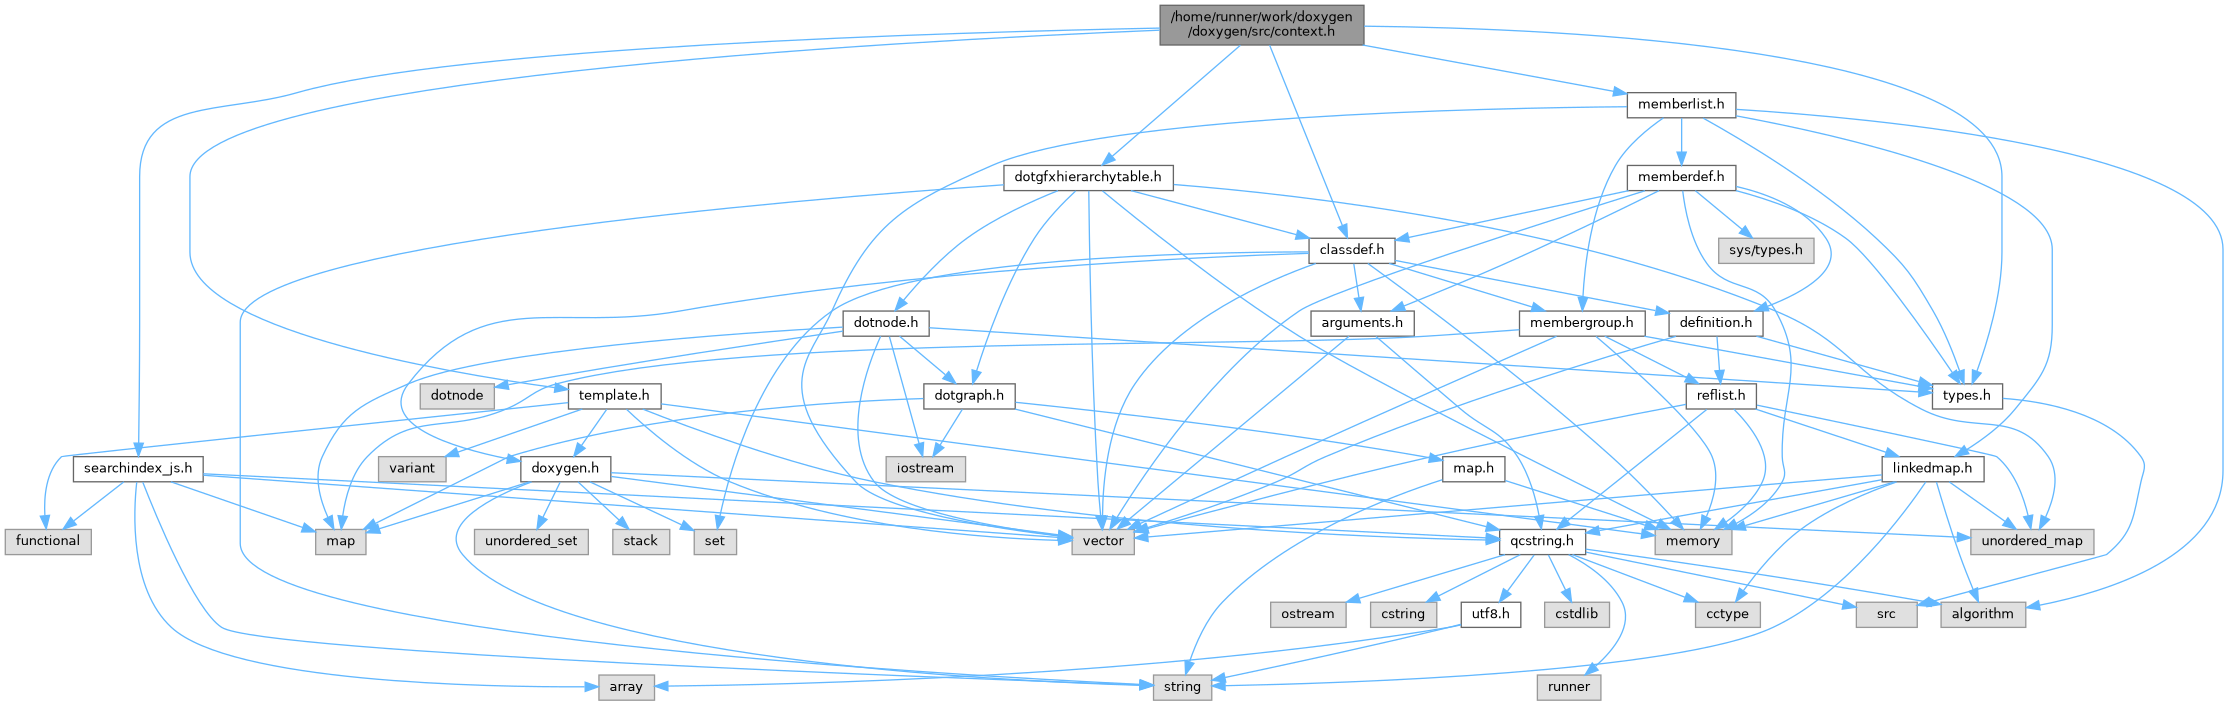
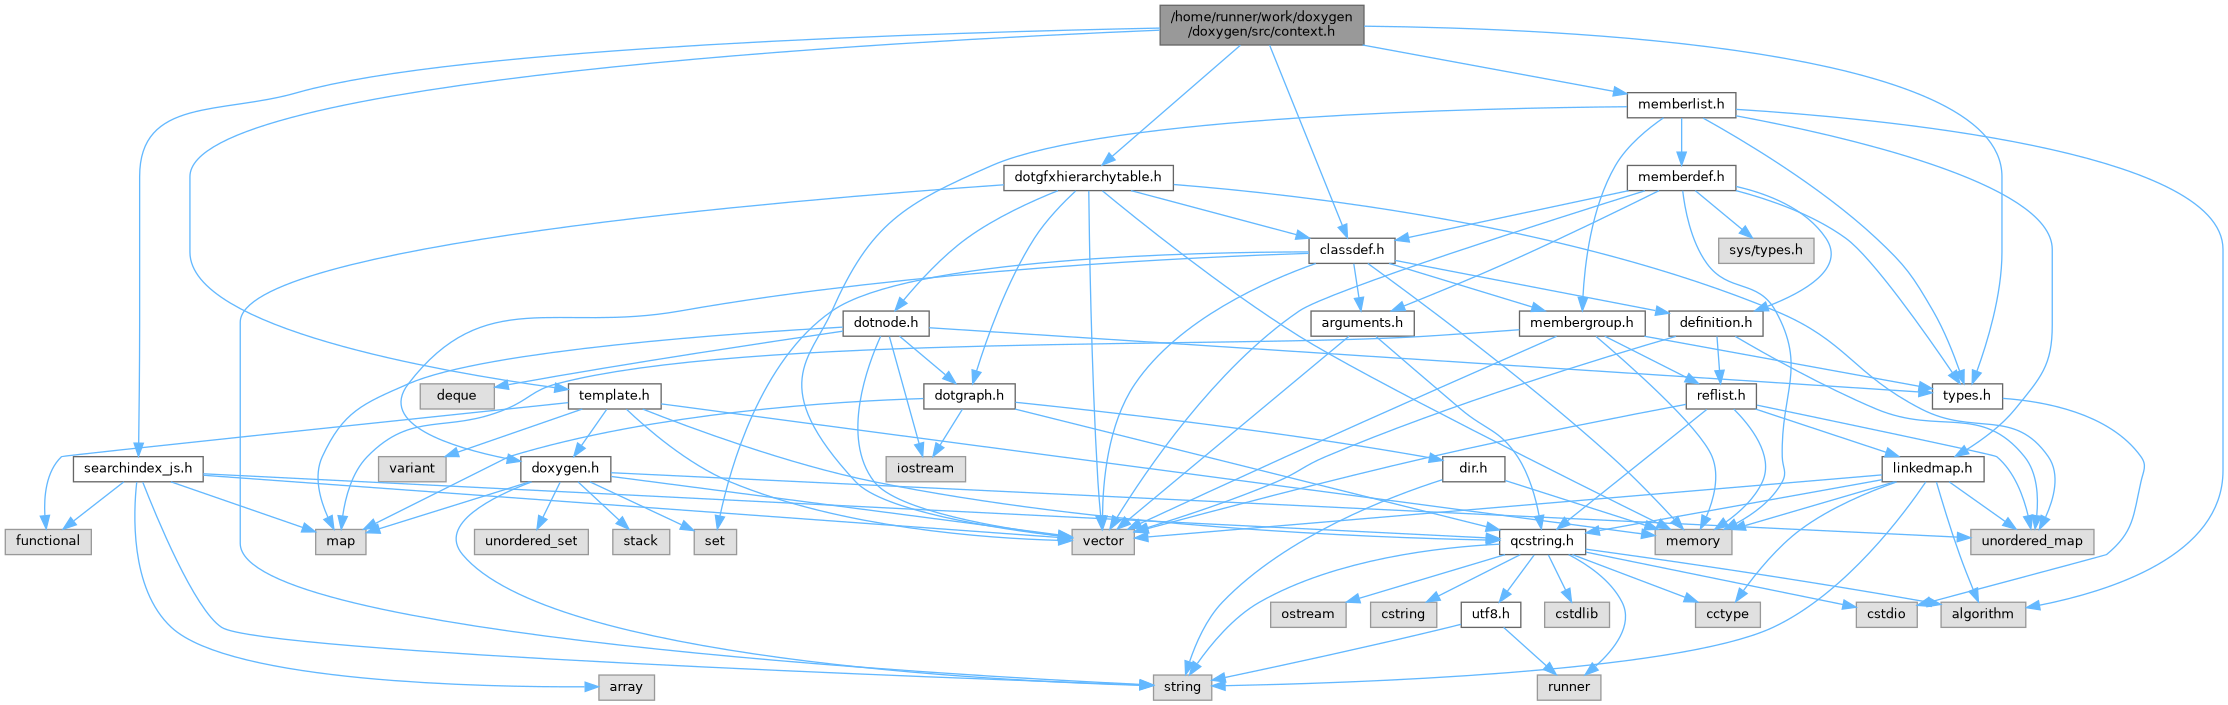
(1838, 359) -> (1906, 418)
(457, 396) -> (457, 396)
(1474, 469) -> (1474, 469)
none -> (1334, 571)
(1887, 615) -> (1887, 615)
(1066, 670) -> (1525, 647)
